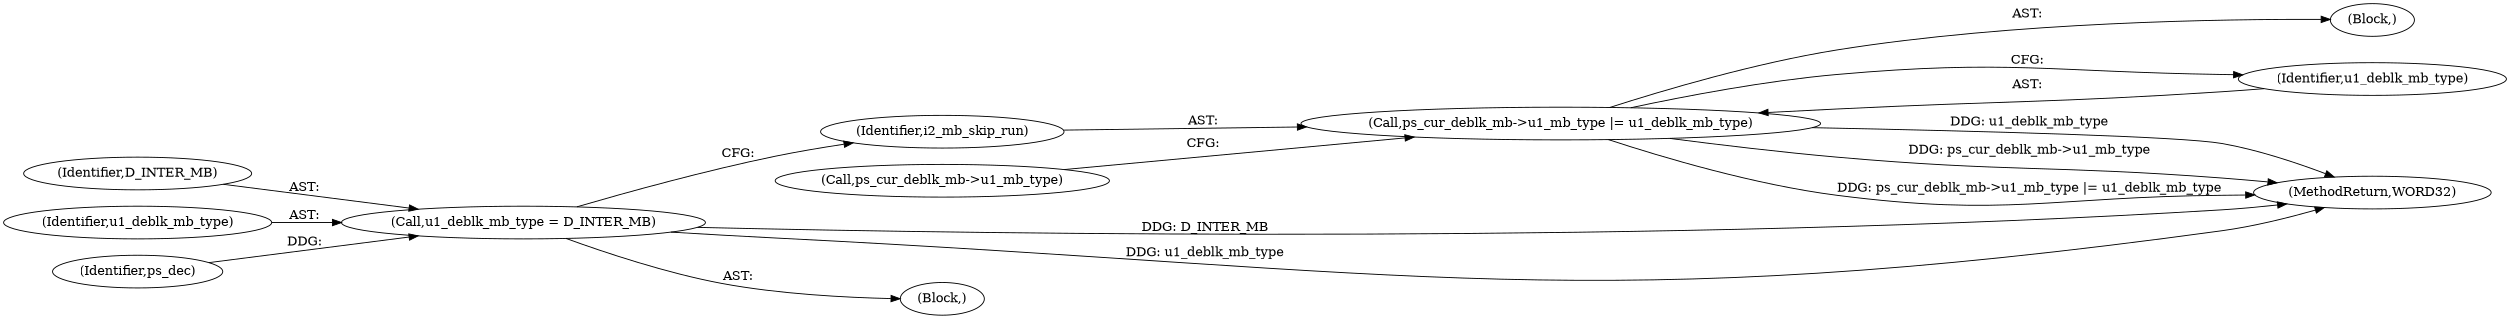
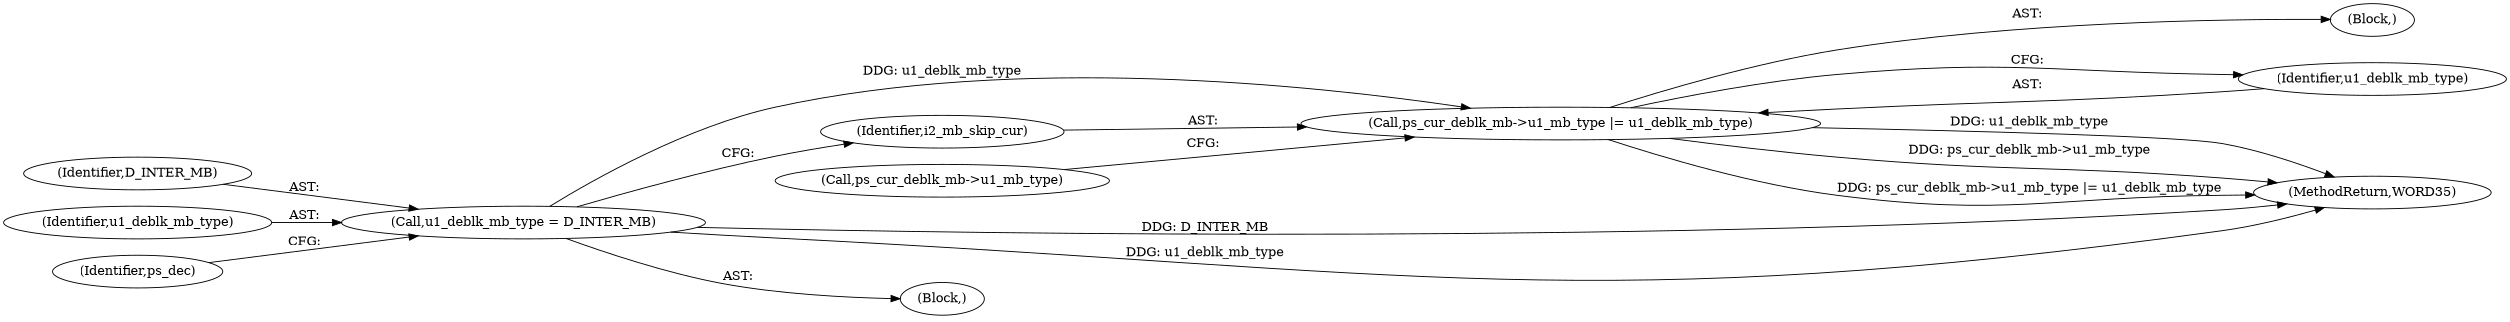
none -> (994, 80)
(942, 132) -> (942, 132)
(2372, 193) -> (2372, 193)
(307, 242) -> (307, 242)
